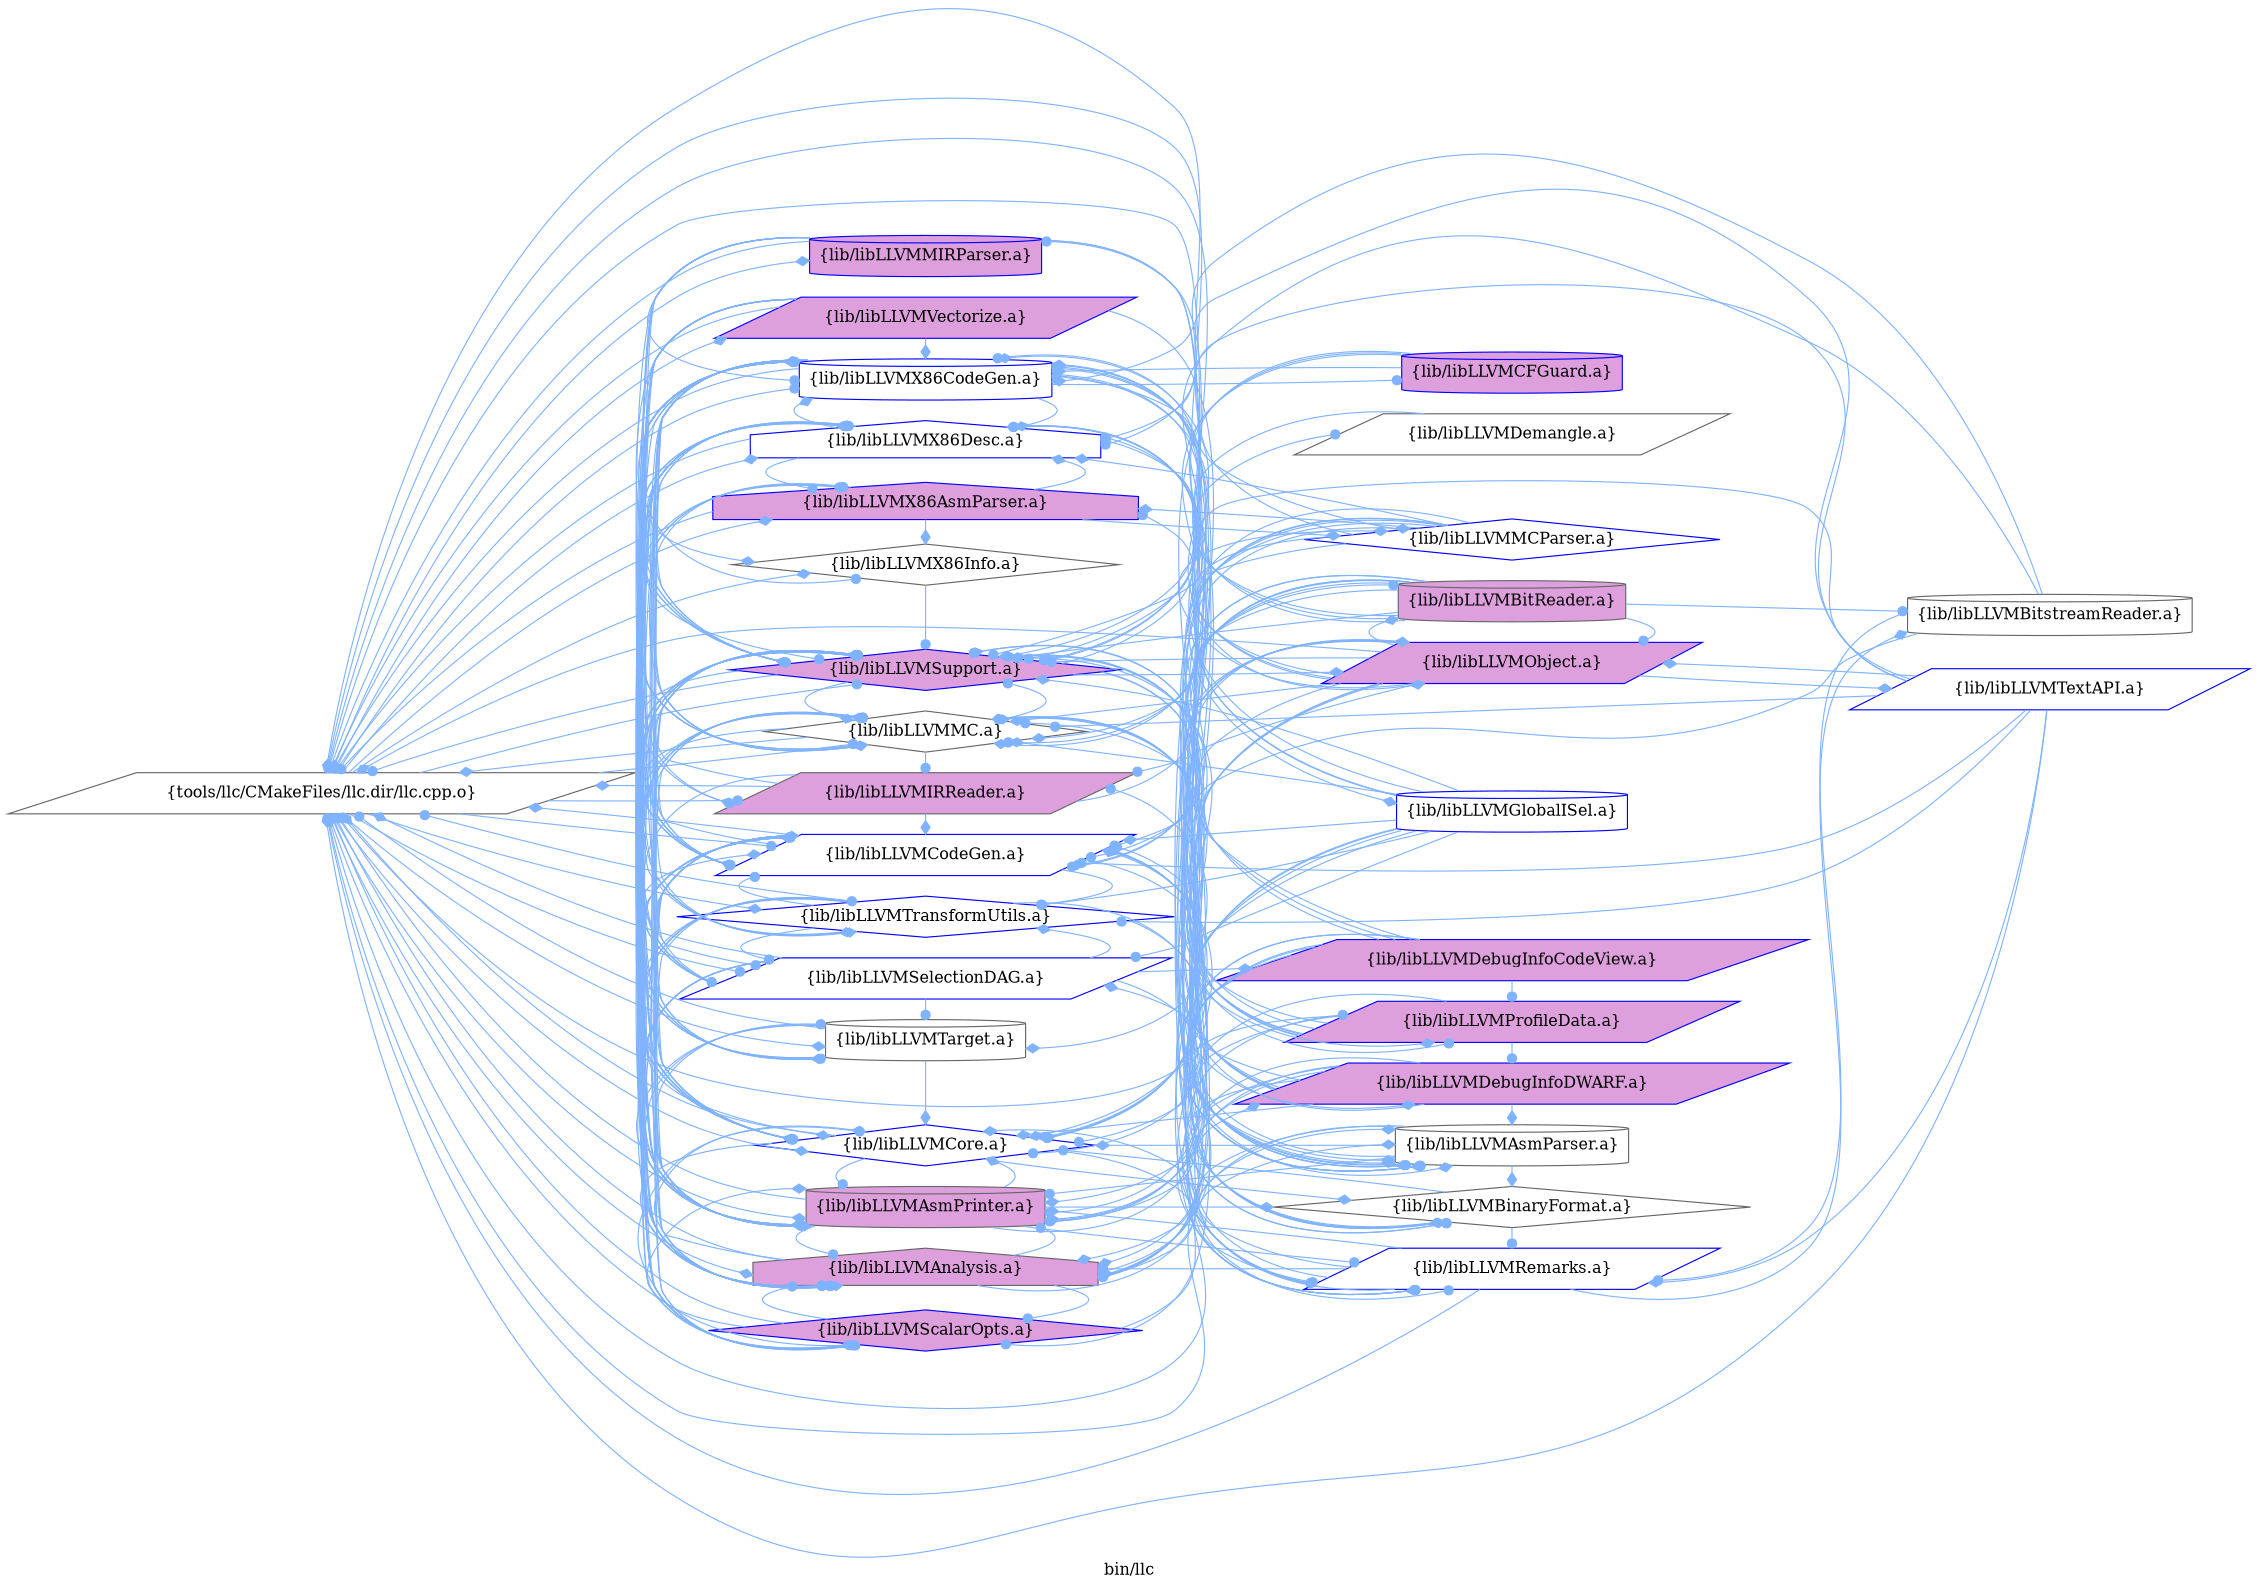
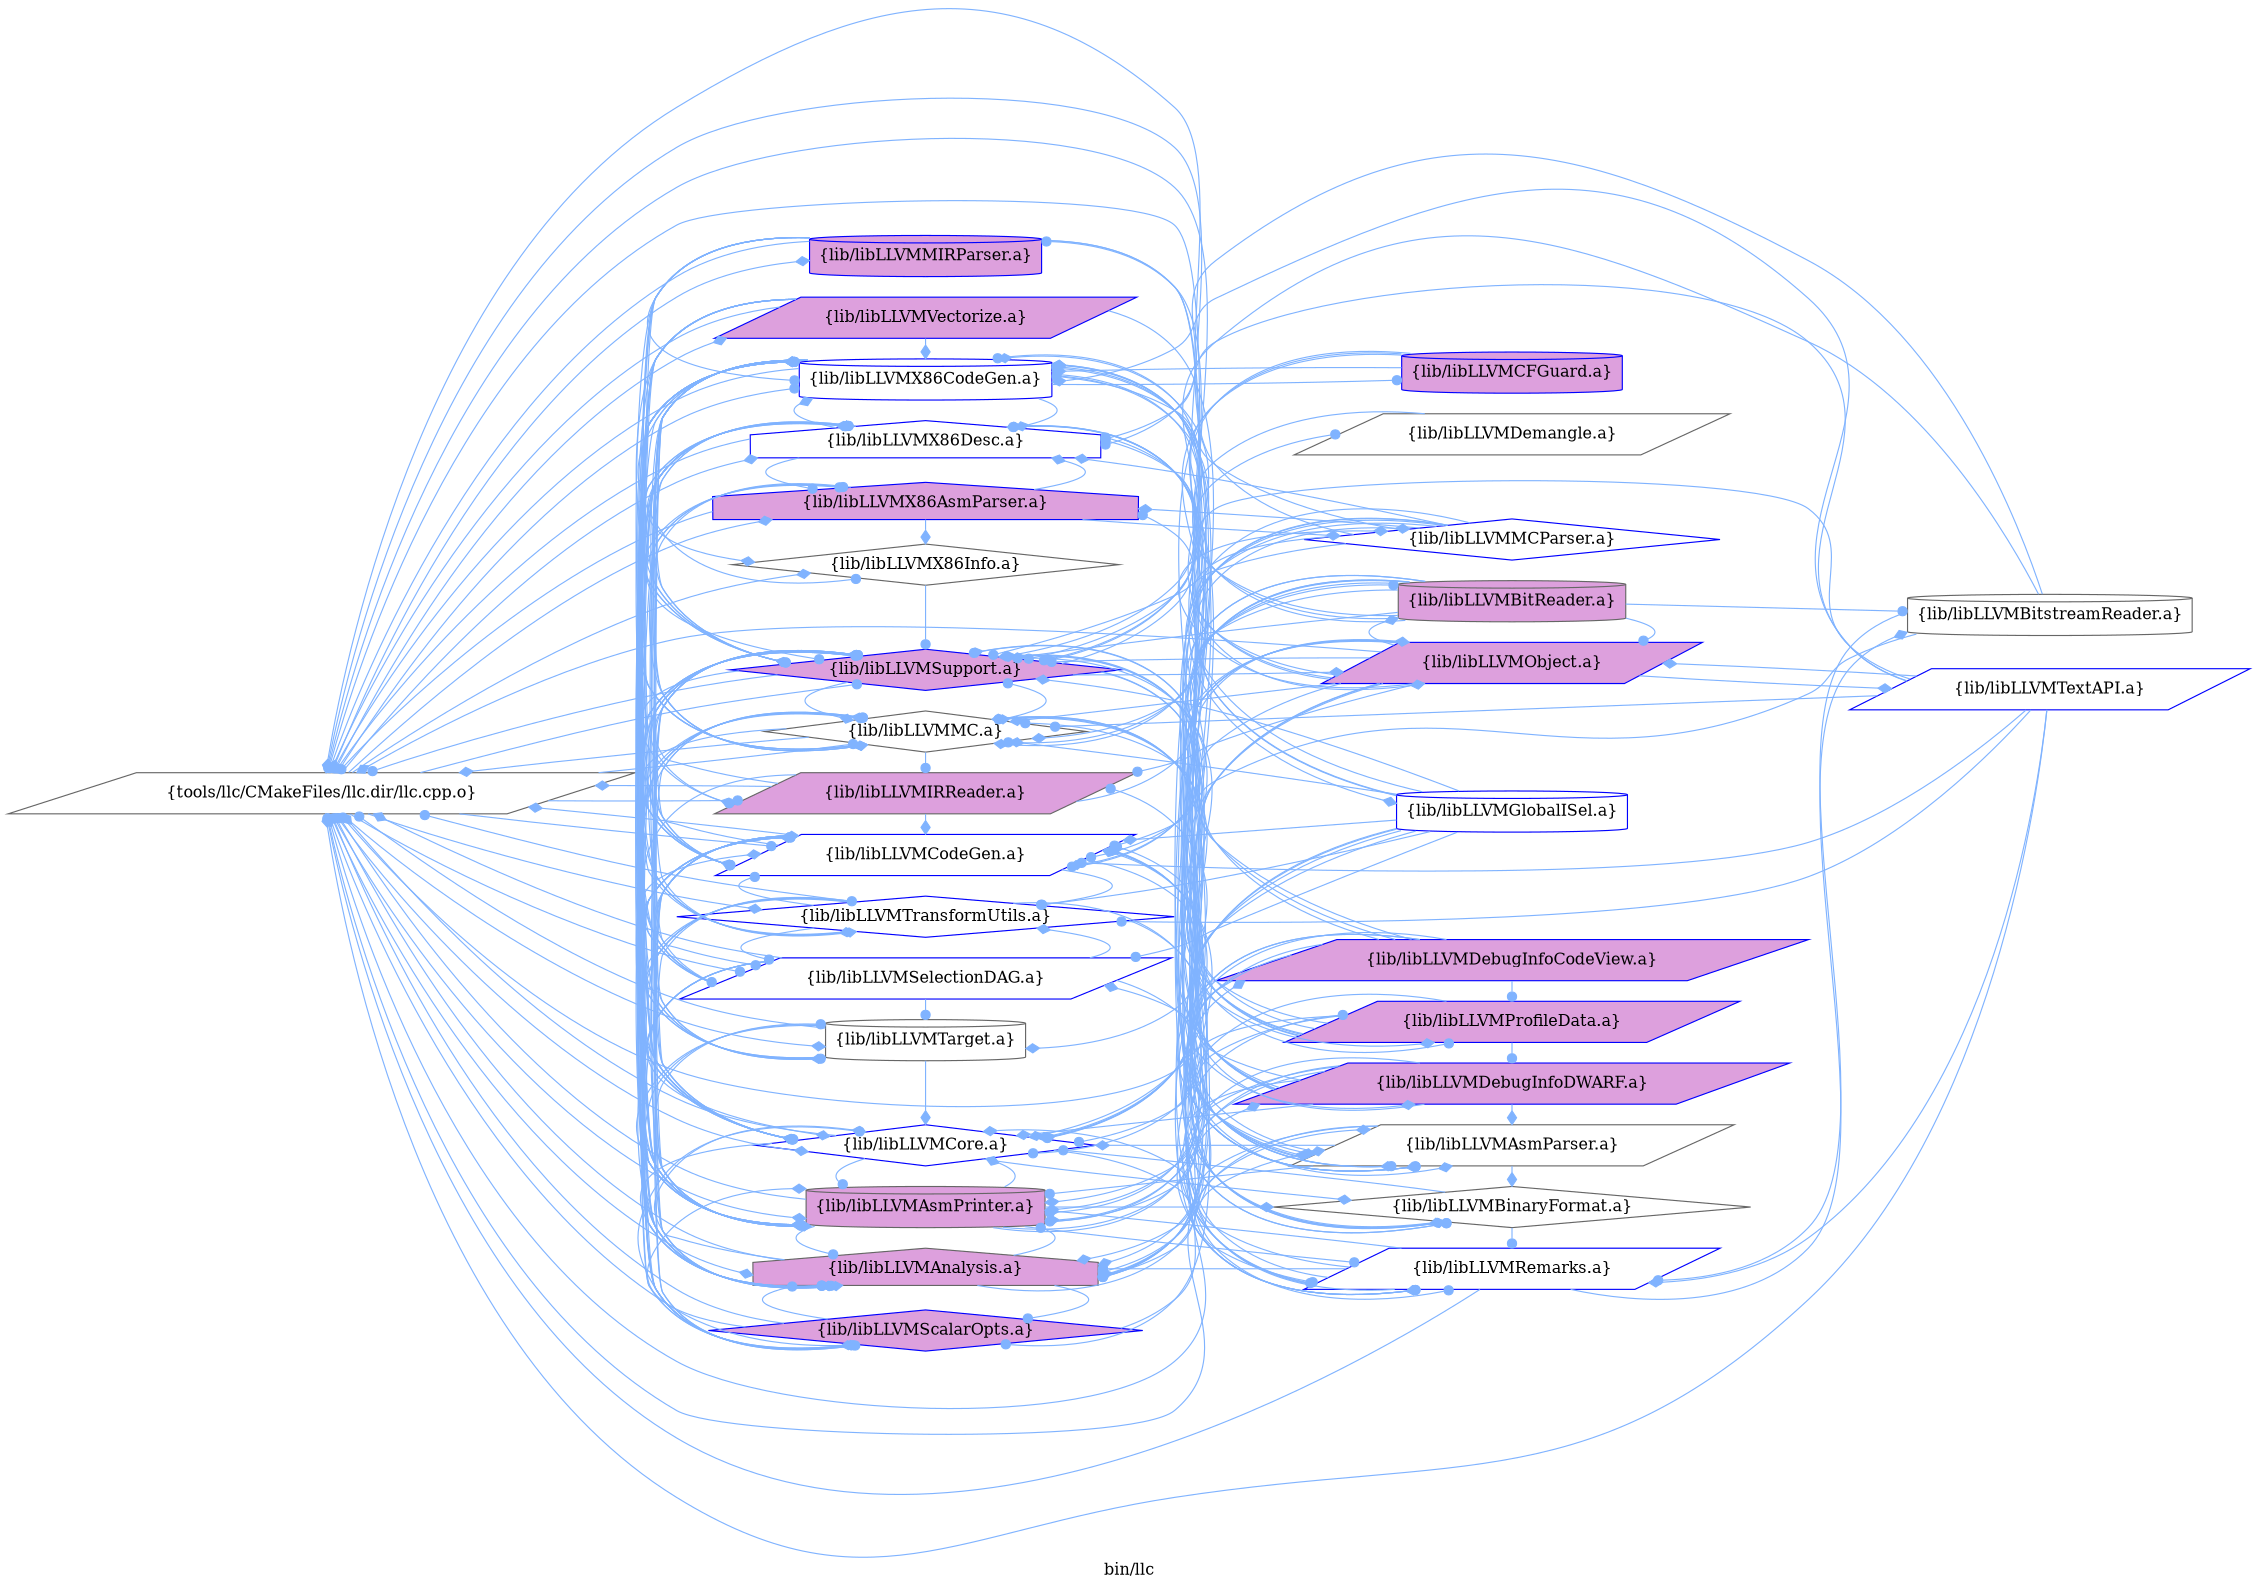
(1168, 971) -> (1187, 1171)
(1512, 1145) -> (1512, 1145)
